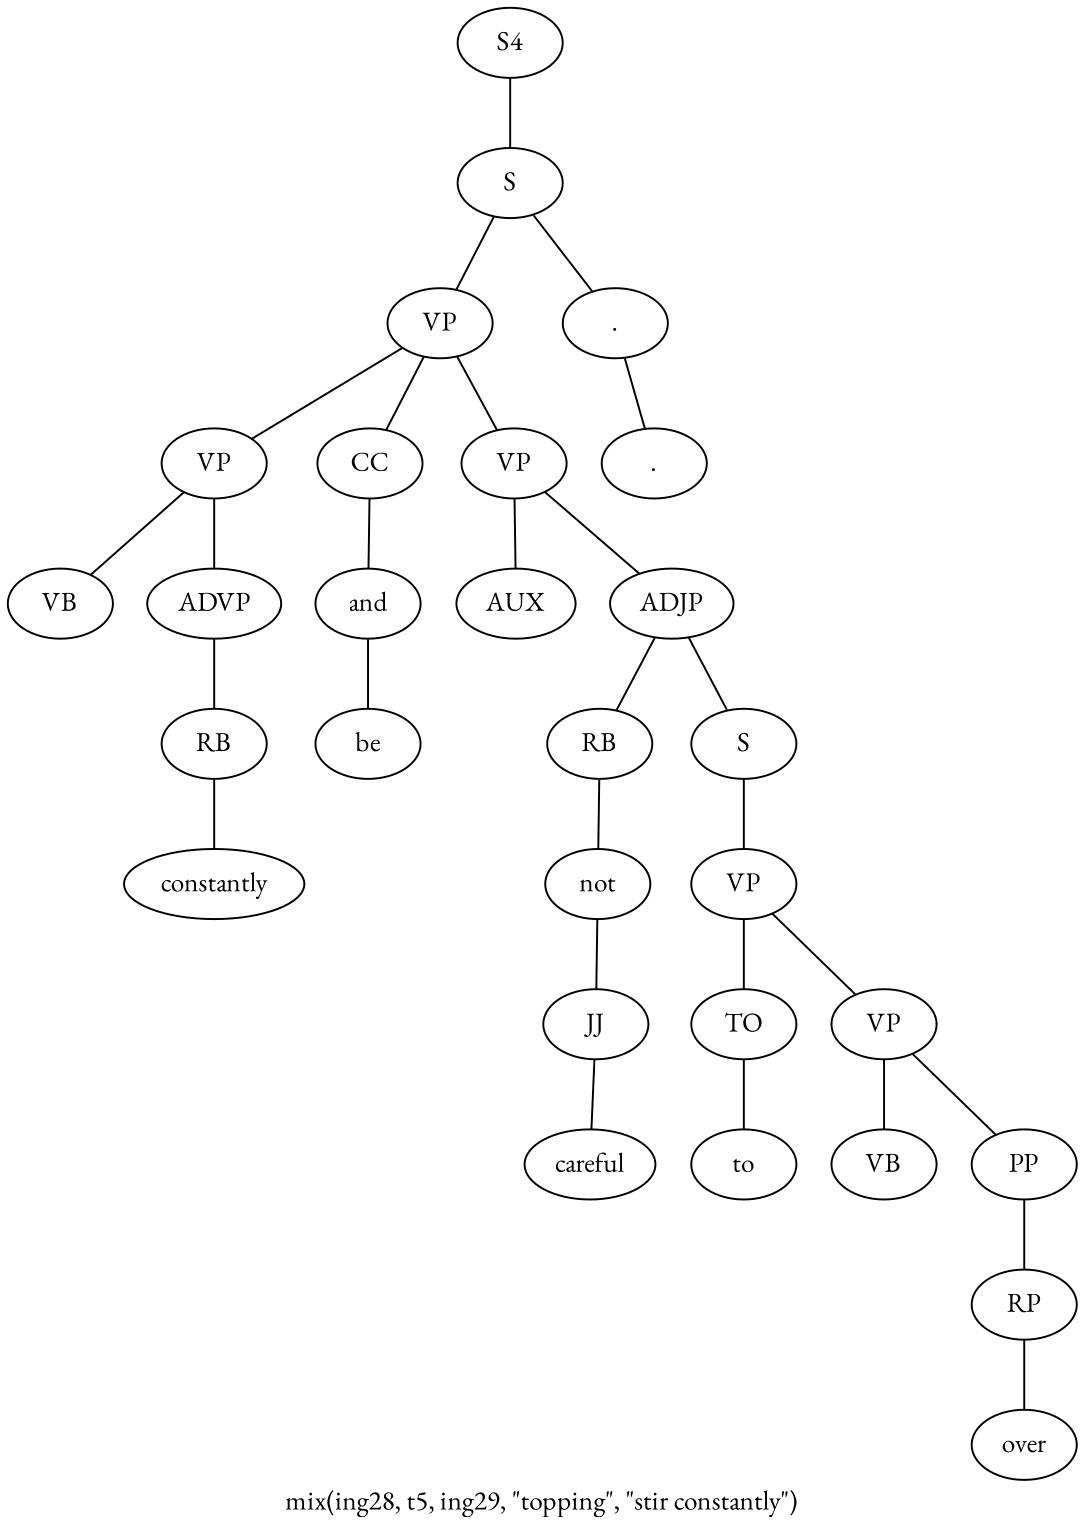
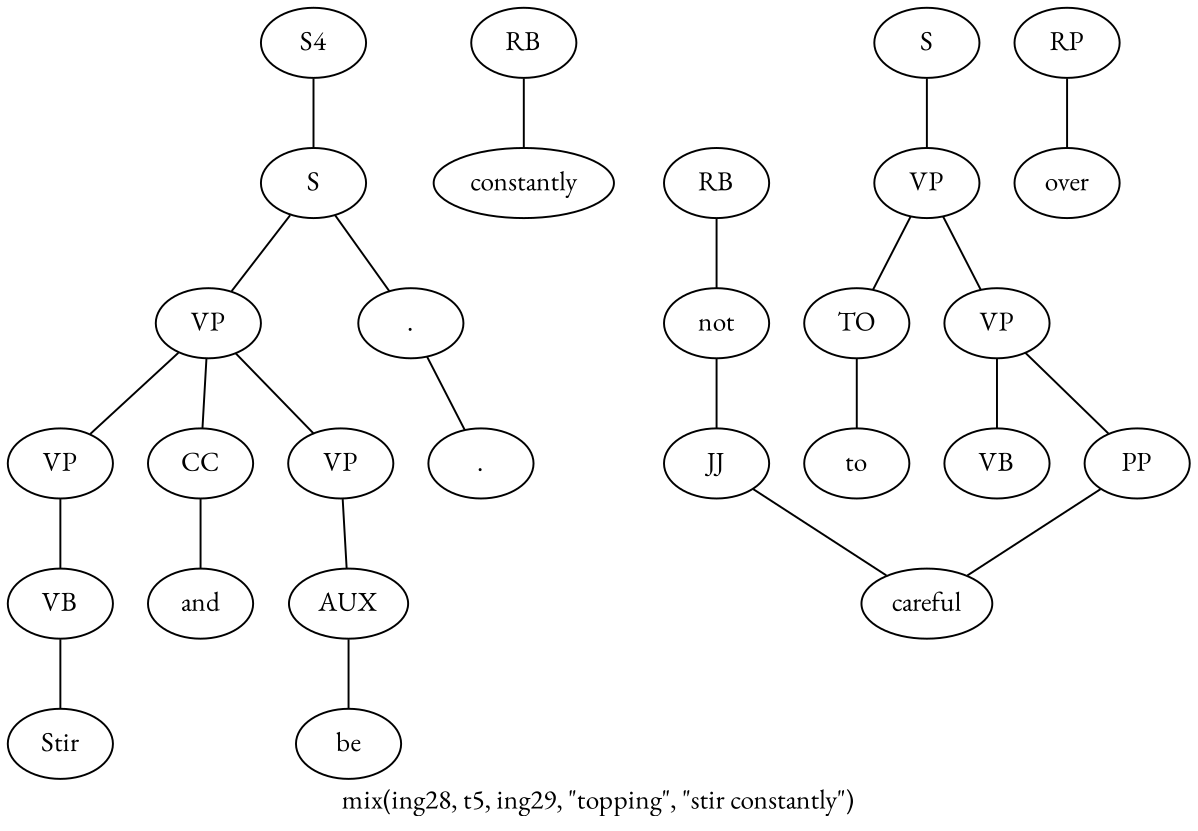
(214, 604) -> none
(672, 604) -> none
(368, 674) -> (349, 674)
none -> (60, 744)
(1024, 1235) -> (1034, 532)
